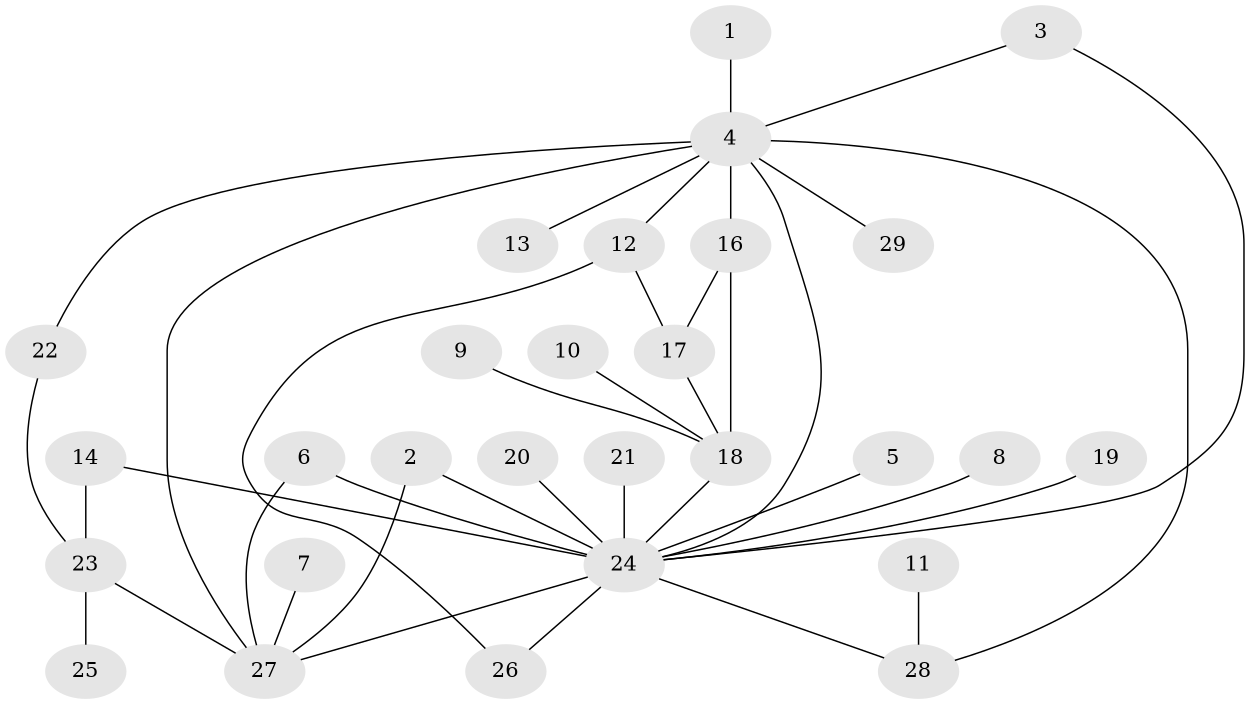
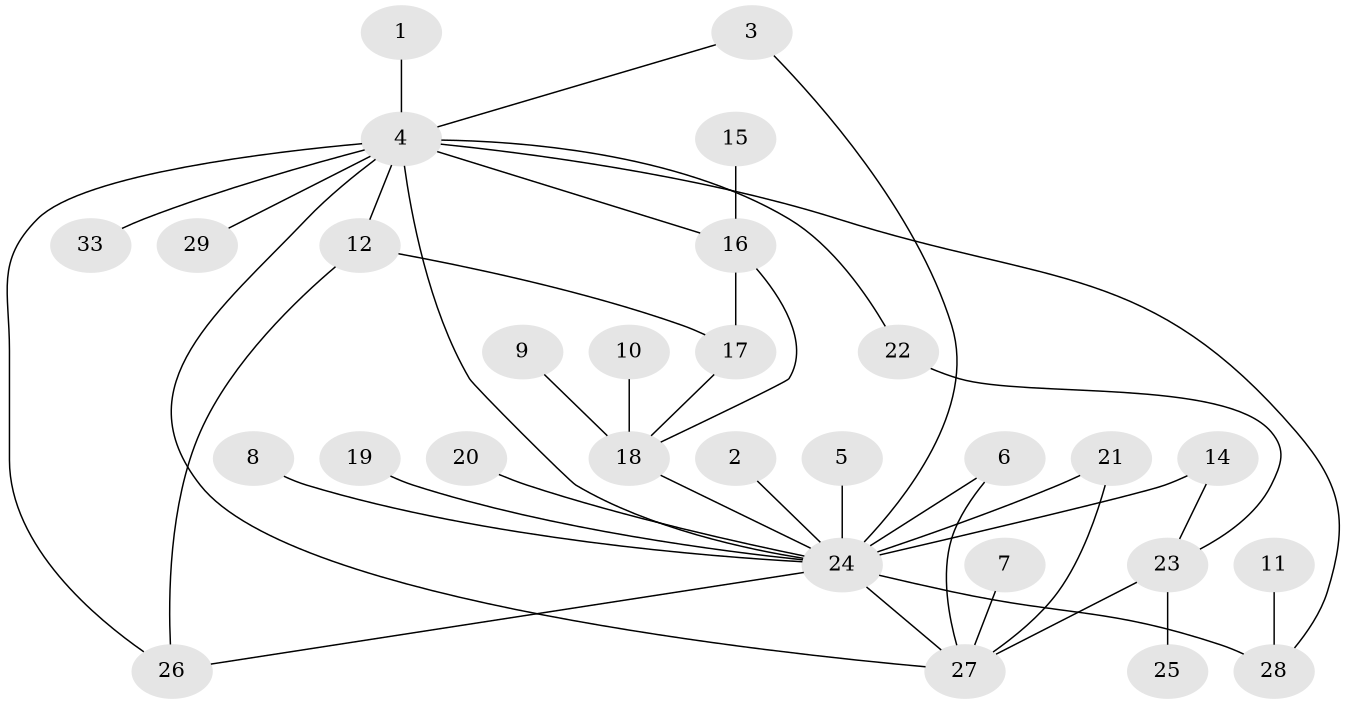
none -> (736, 139)
(518, 246) -> (91, 246)
none -> (7, 288)
(366, 580) -> (1066, 580)
